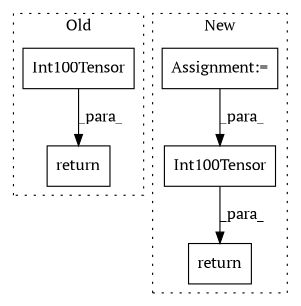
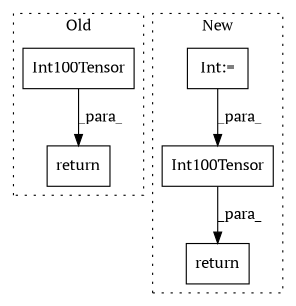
(220, 68) -> (218, 68)
